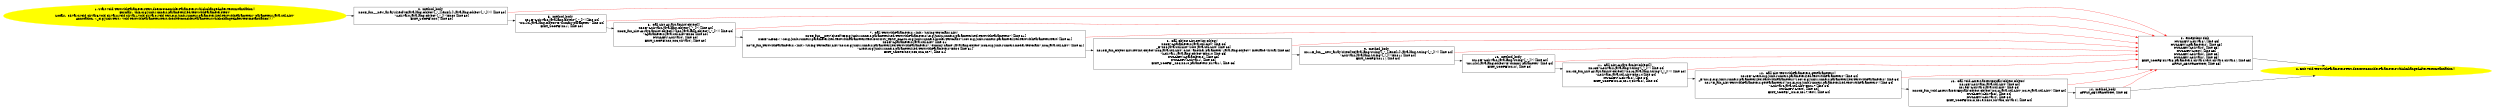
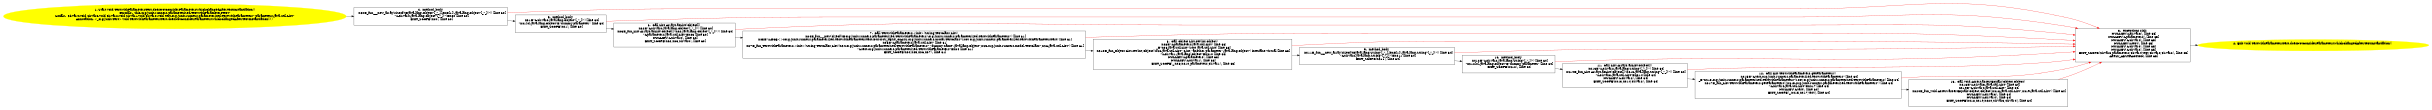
(2103, 93) -> none
